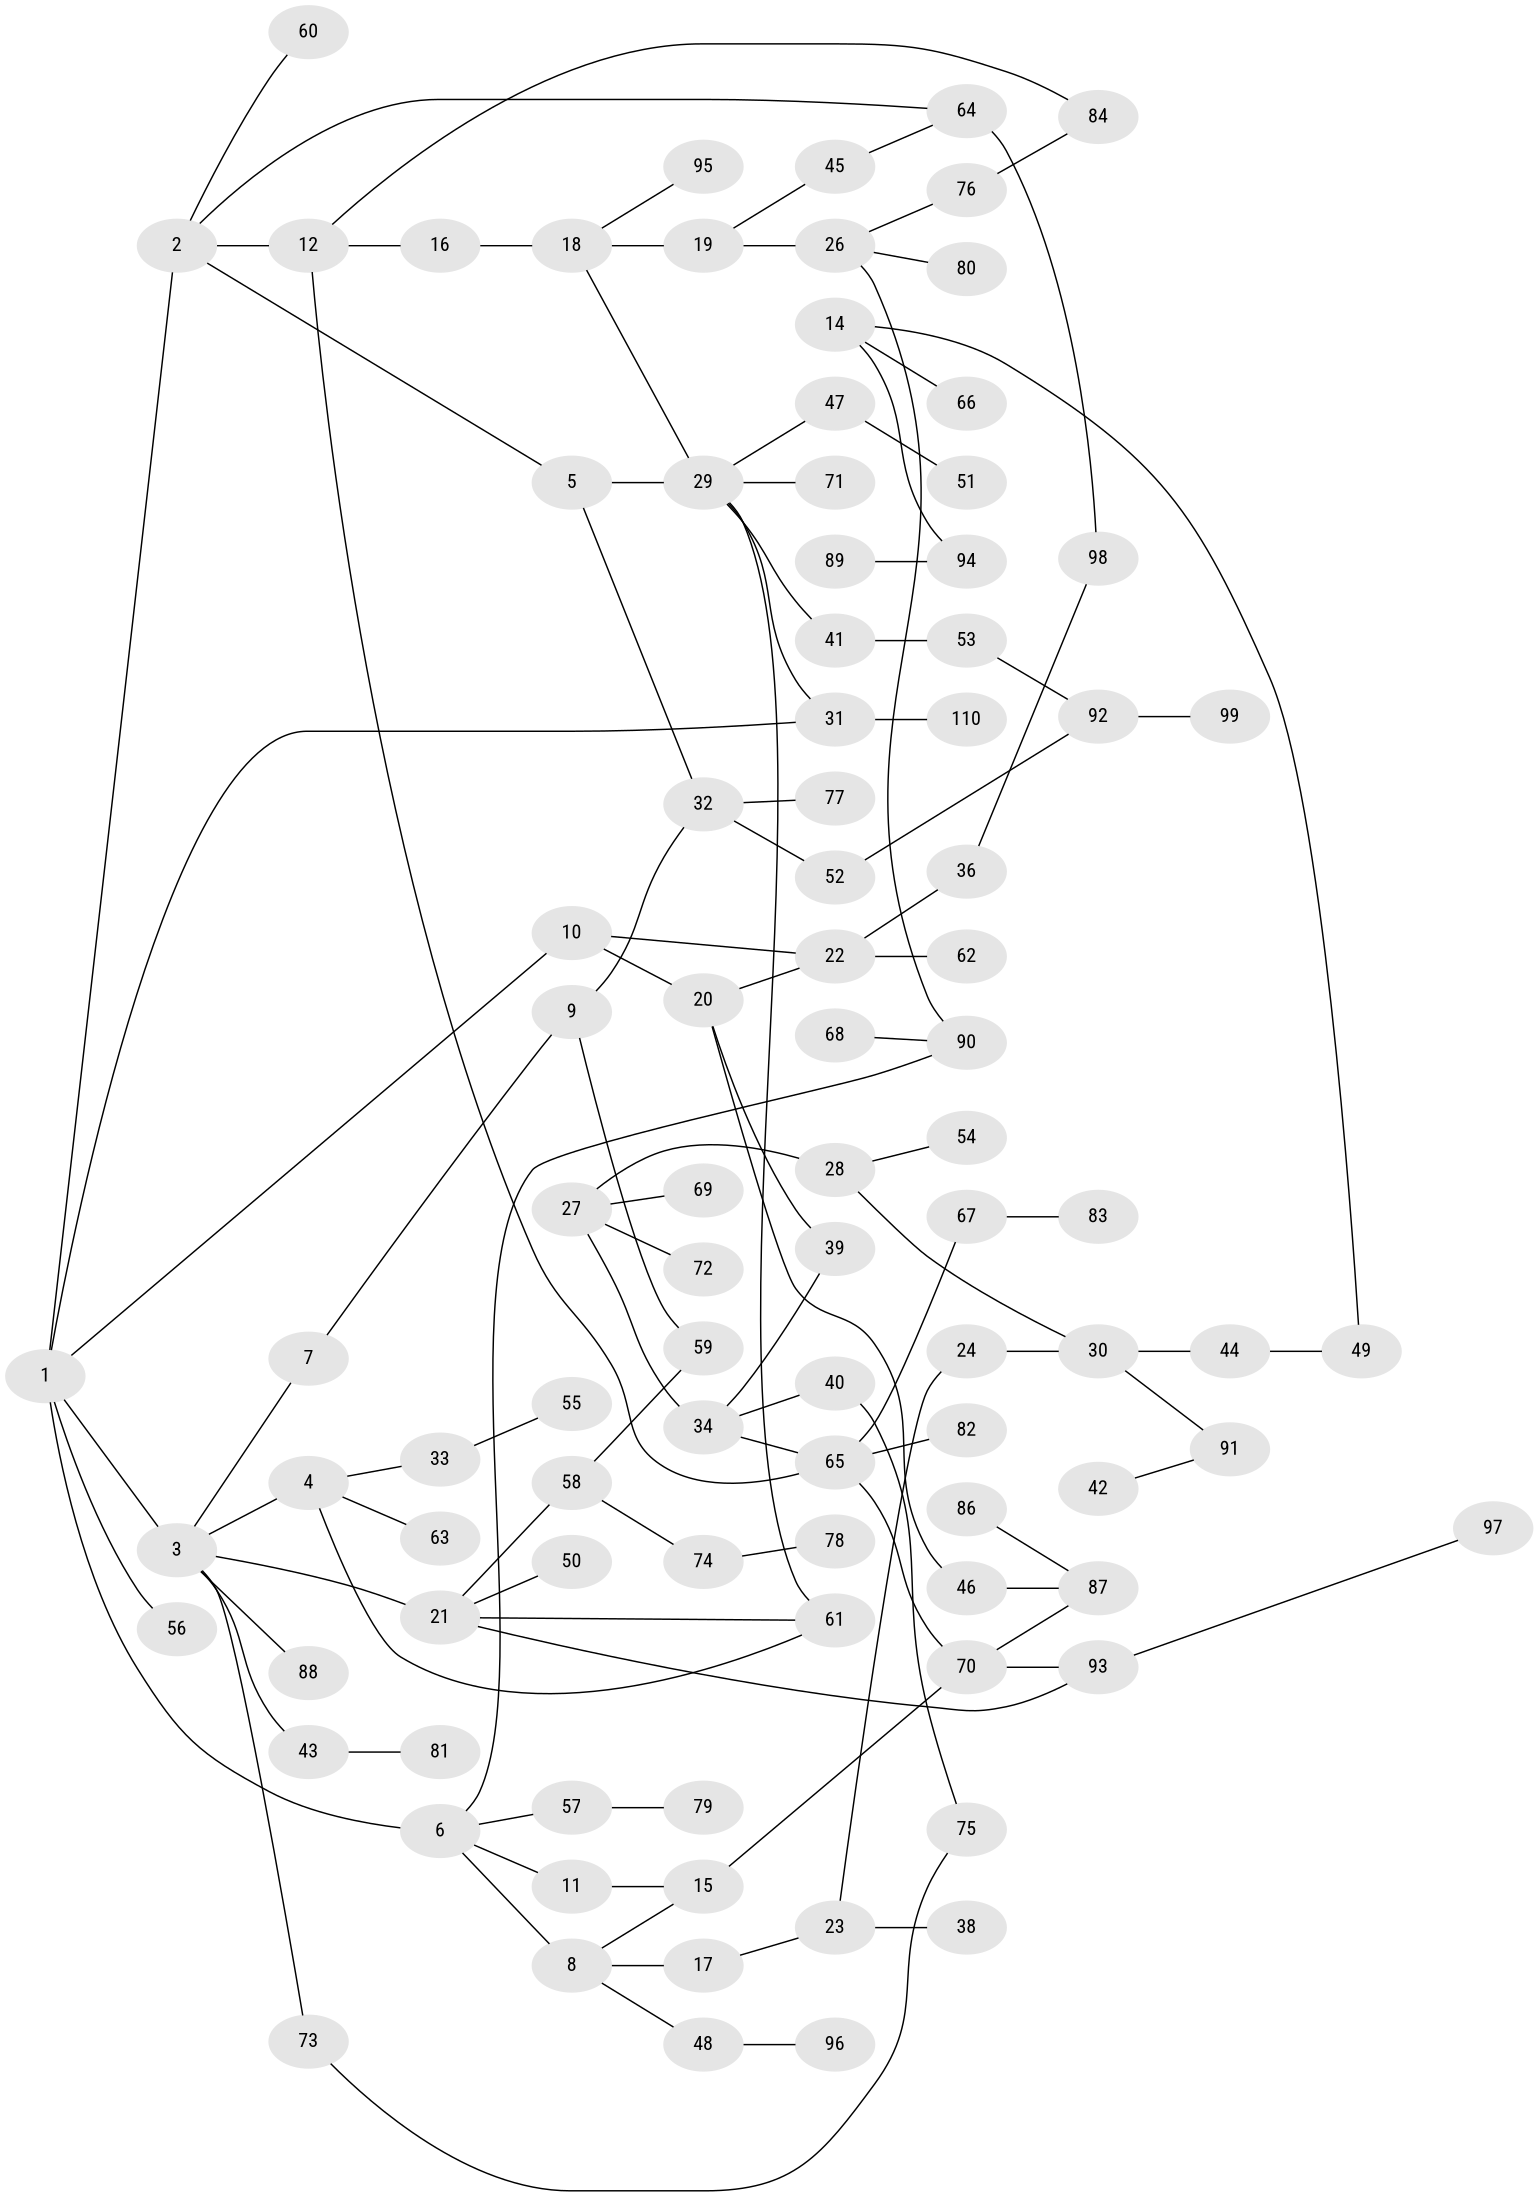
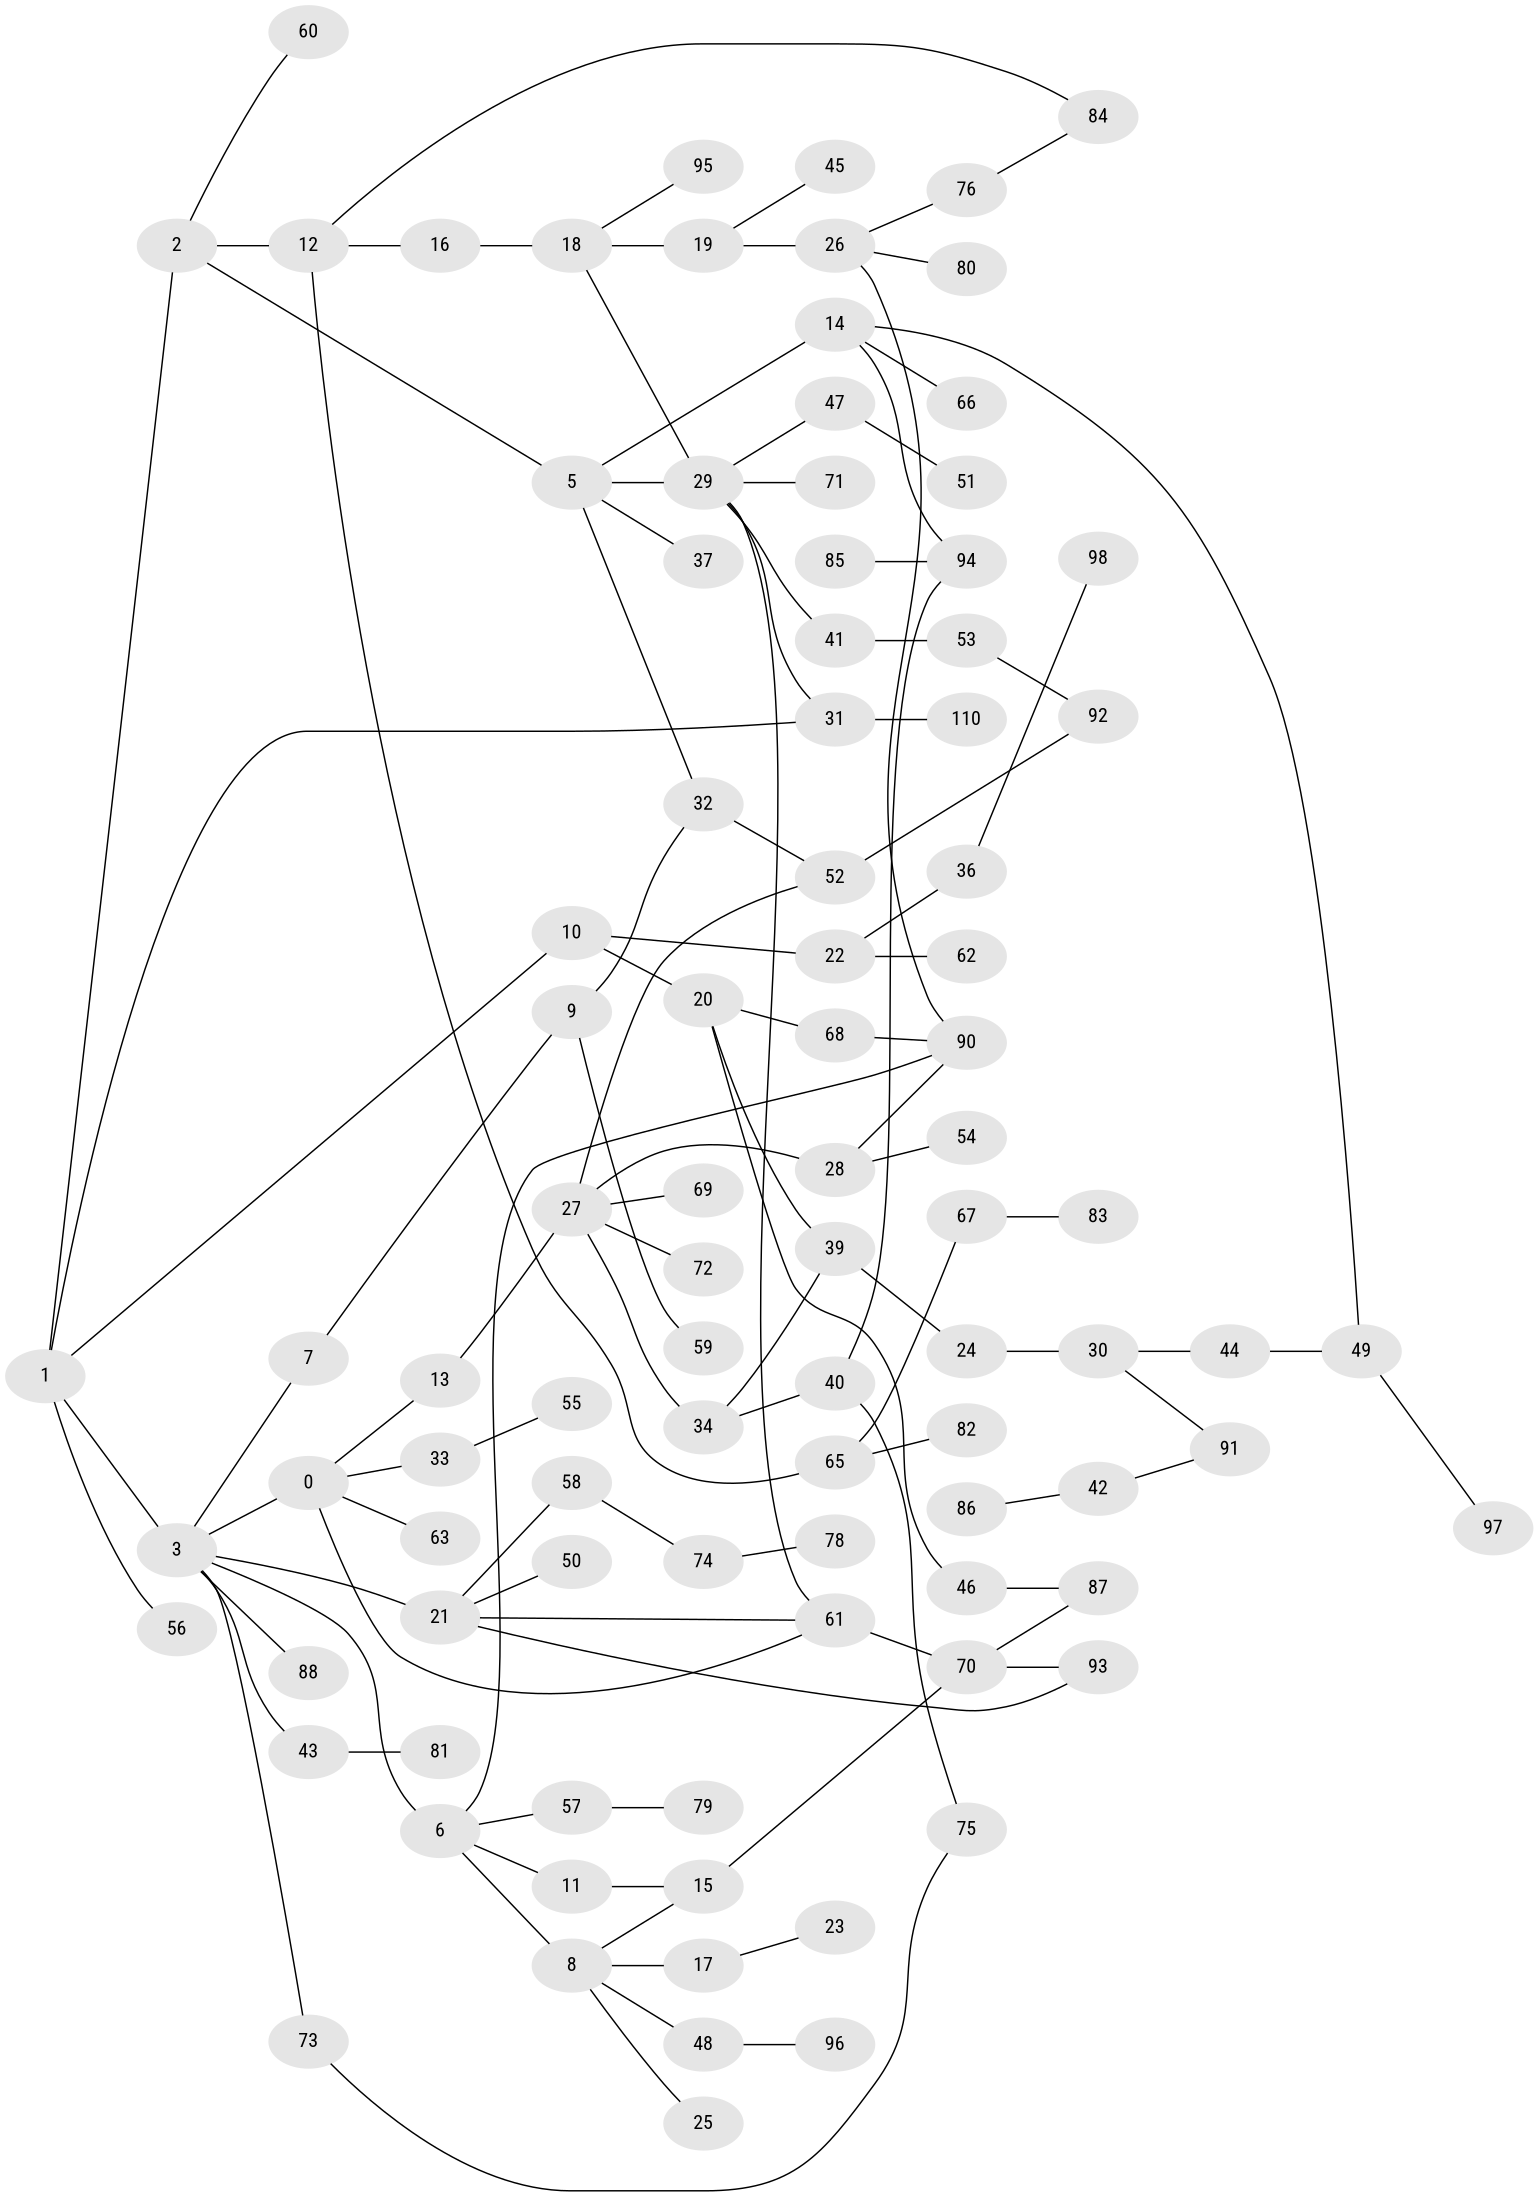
(967, 111) -> none
none -> (704, 404)
none -> (703, 562)
(835, 562) -> (835, 562)
(1230, 717) -> none
(835, 799) -> none
none -> (890, 969)
(763, 980) -> (761, 1016)
none -> (643, 997)
(954, 1275) -> (901, 1106)
none -> (440, 1381)
(640, 1413) -> none
(778, 1447) -> none
(309, 1483) -> (309, 1483)
(1033, 1549) -> (1033, 1499)
(901, 1565) -> (901, 1644)
(1296, 1598) -> (1428, 1440)
(879, 1633) -> (901, 1300)
(148, 1685) -> (360, 1649)
(967, 1928) -> none
none -> (703, 2124)
